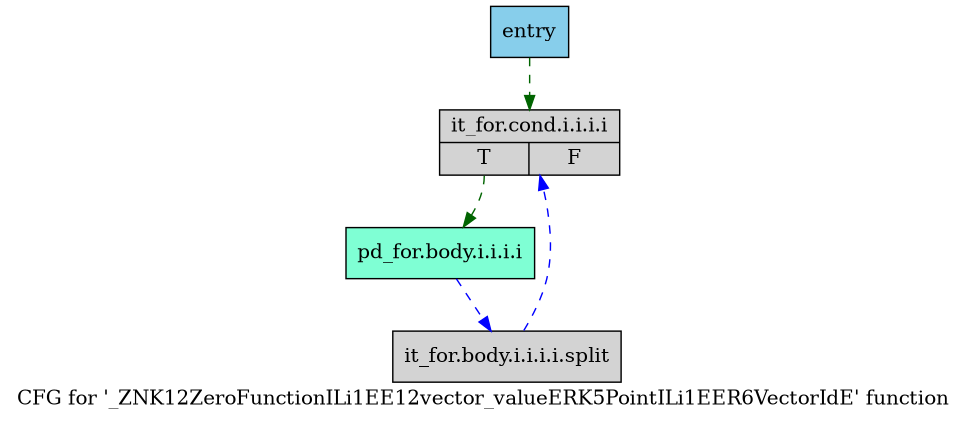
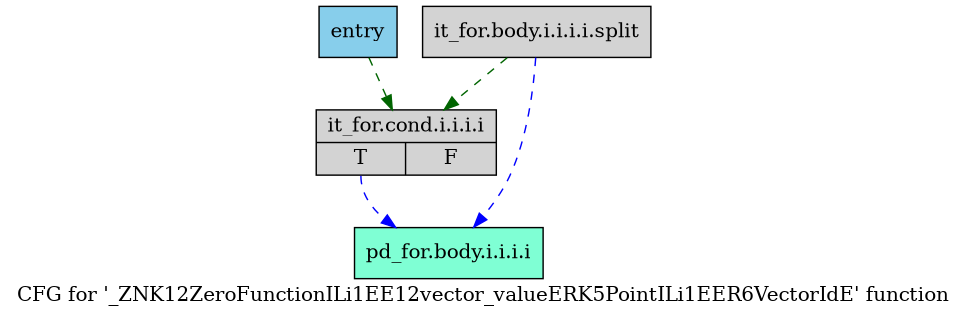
(481, 196) -> (368, 200)
(549, 262) -> (481, 79)
(470, 299) -> (522, 141)
